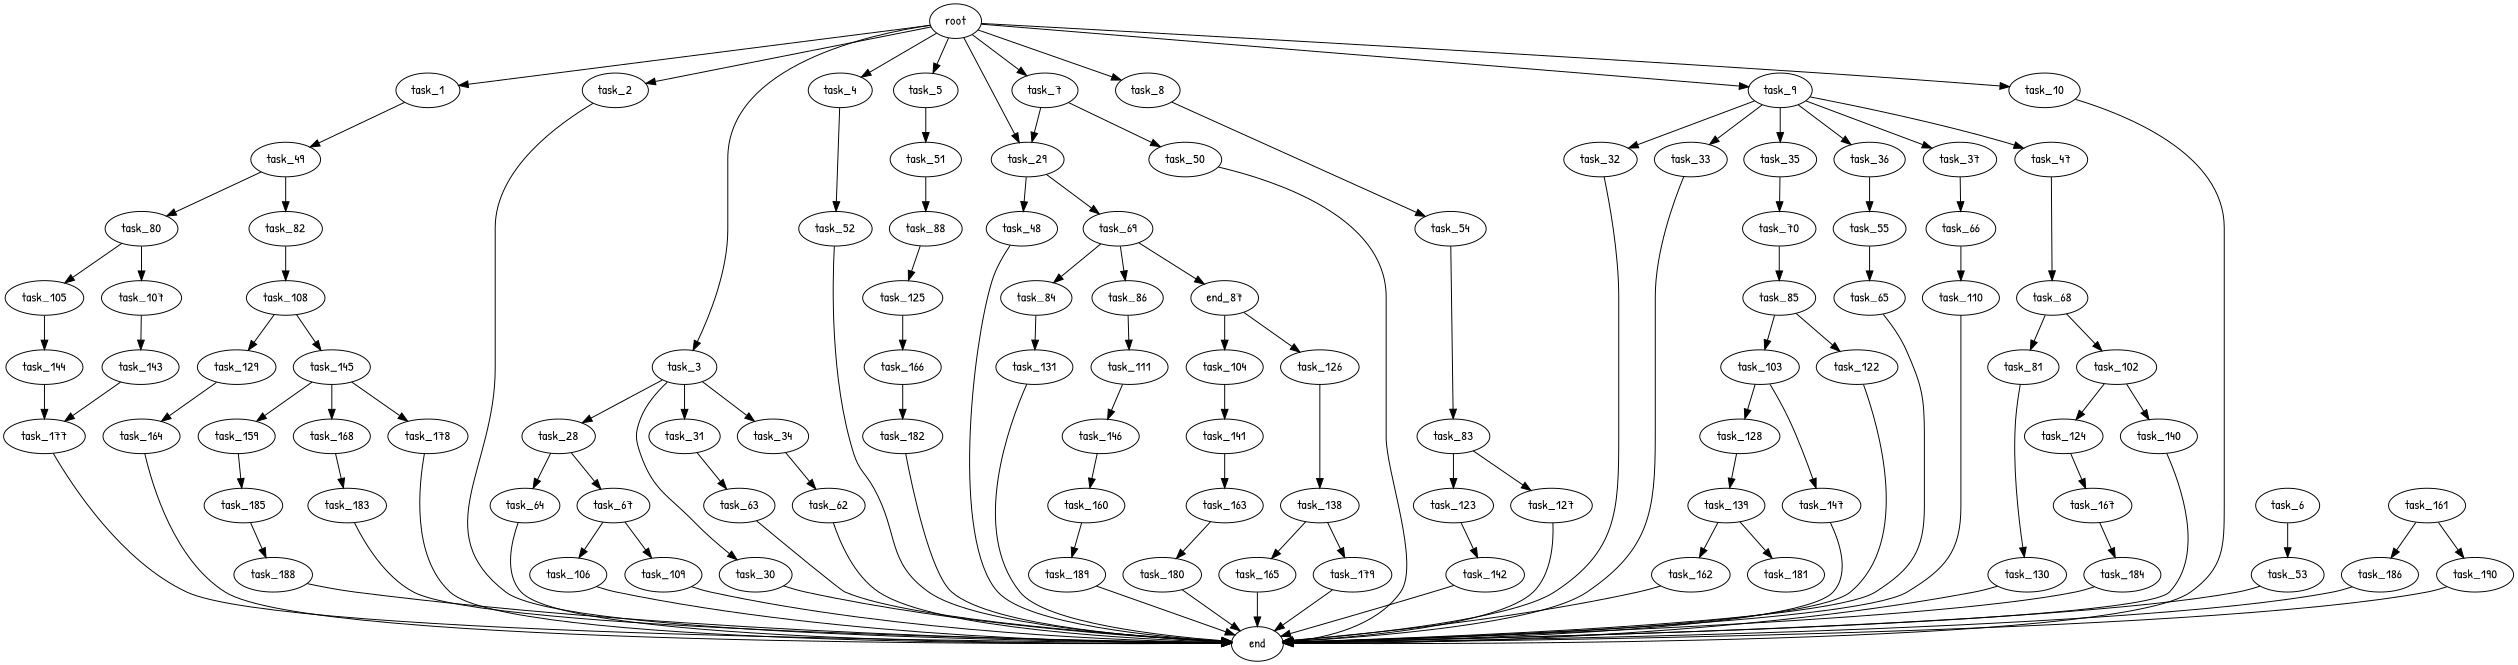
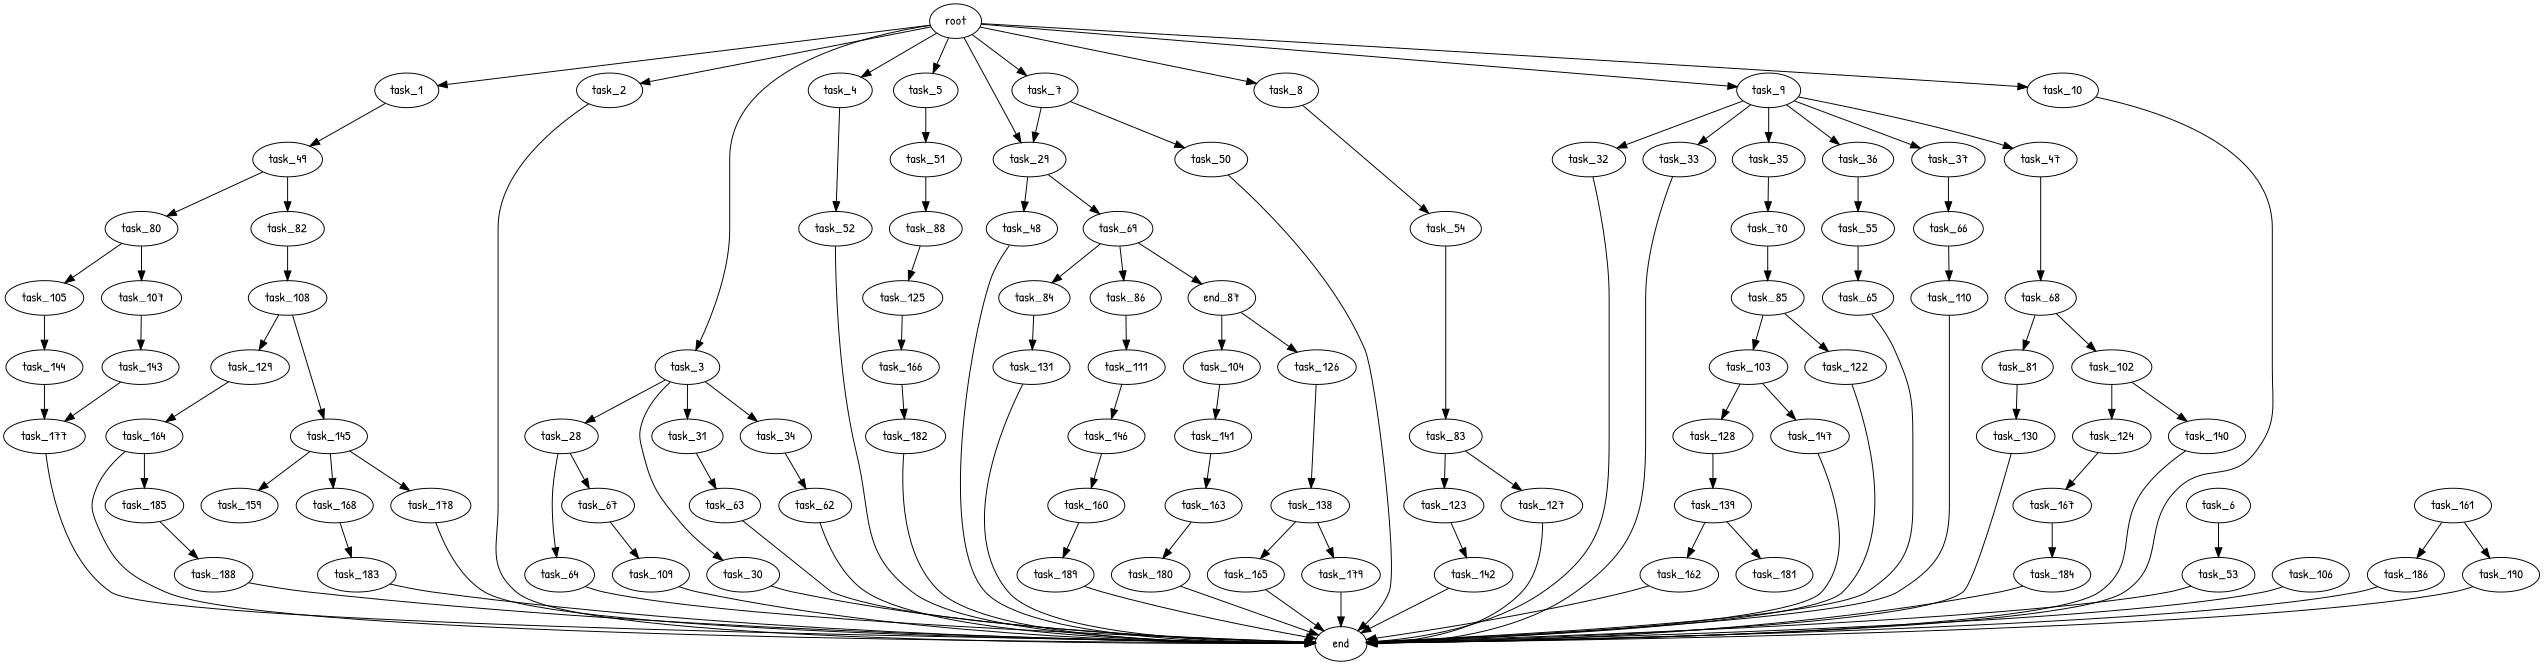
(240, 466) -> (144, 466)
(594, 536) -> none
